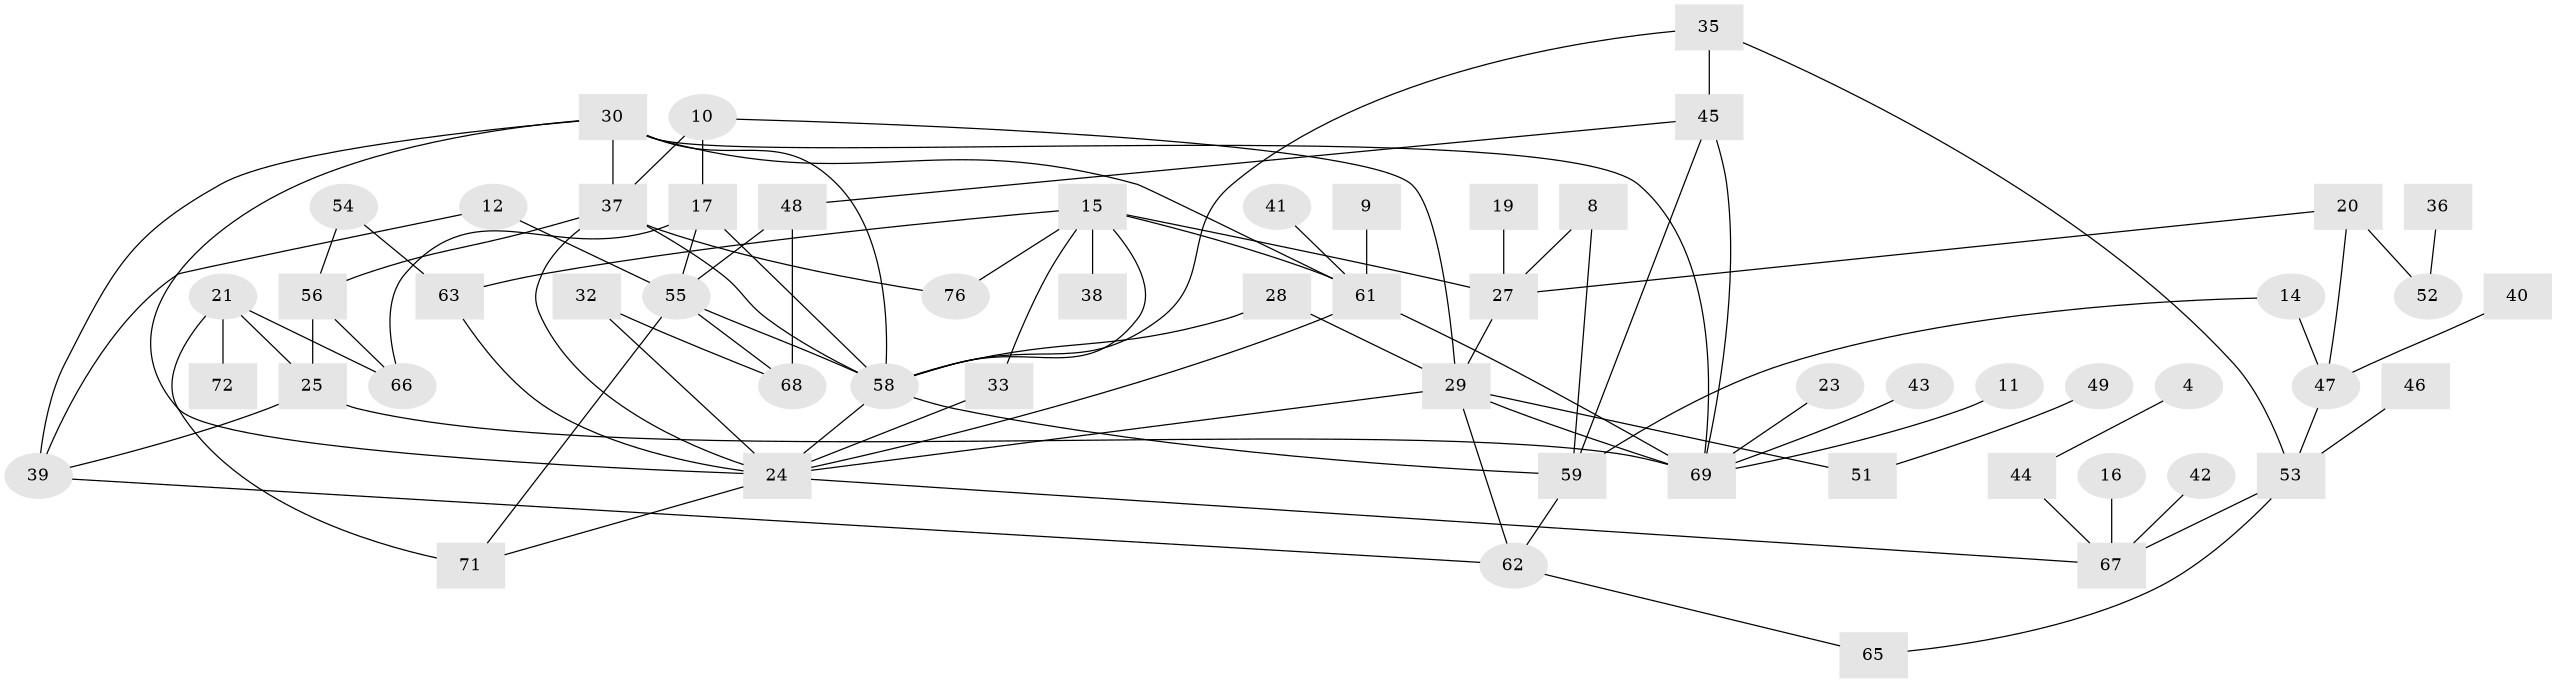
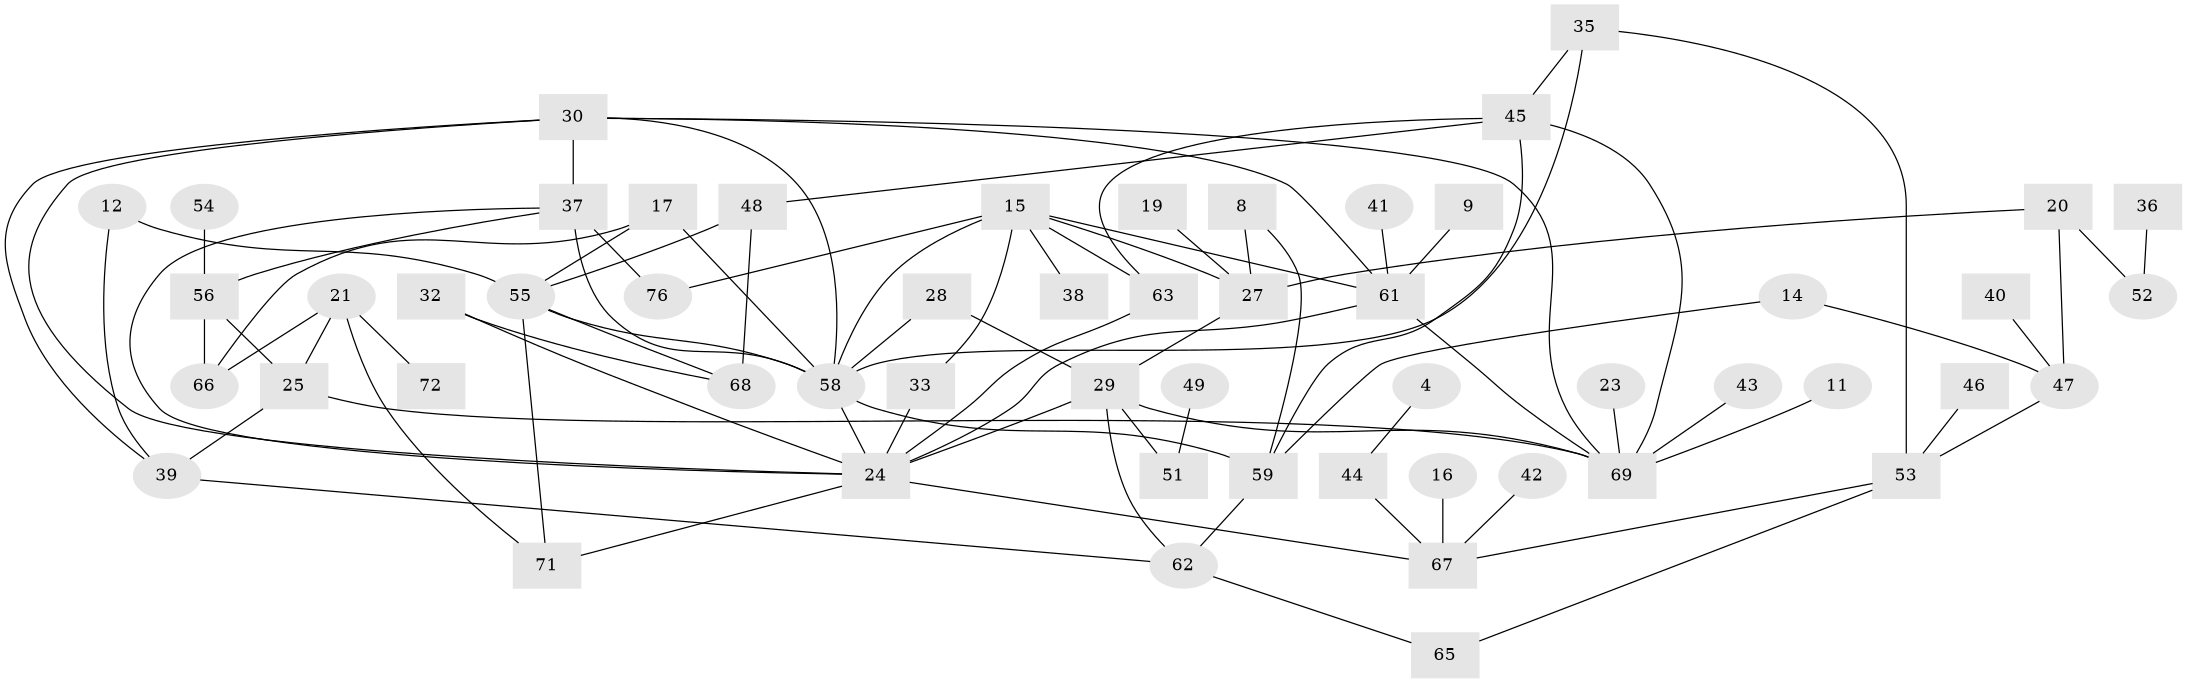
(703, 117) -> none
(394, 249) -> (1275, 131)
